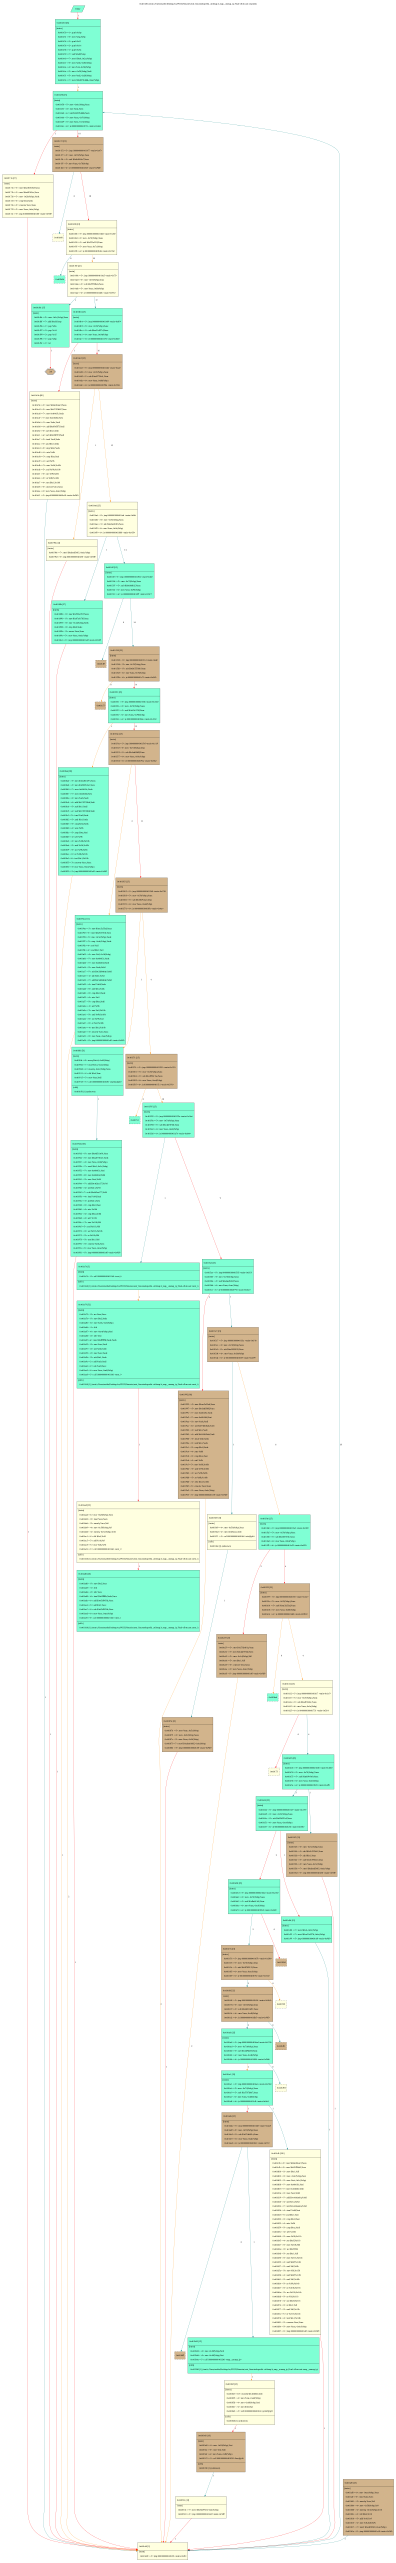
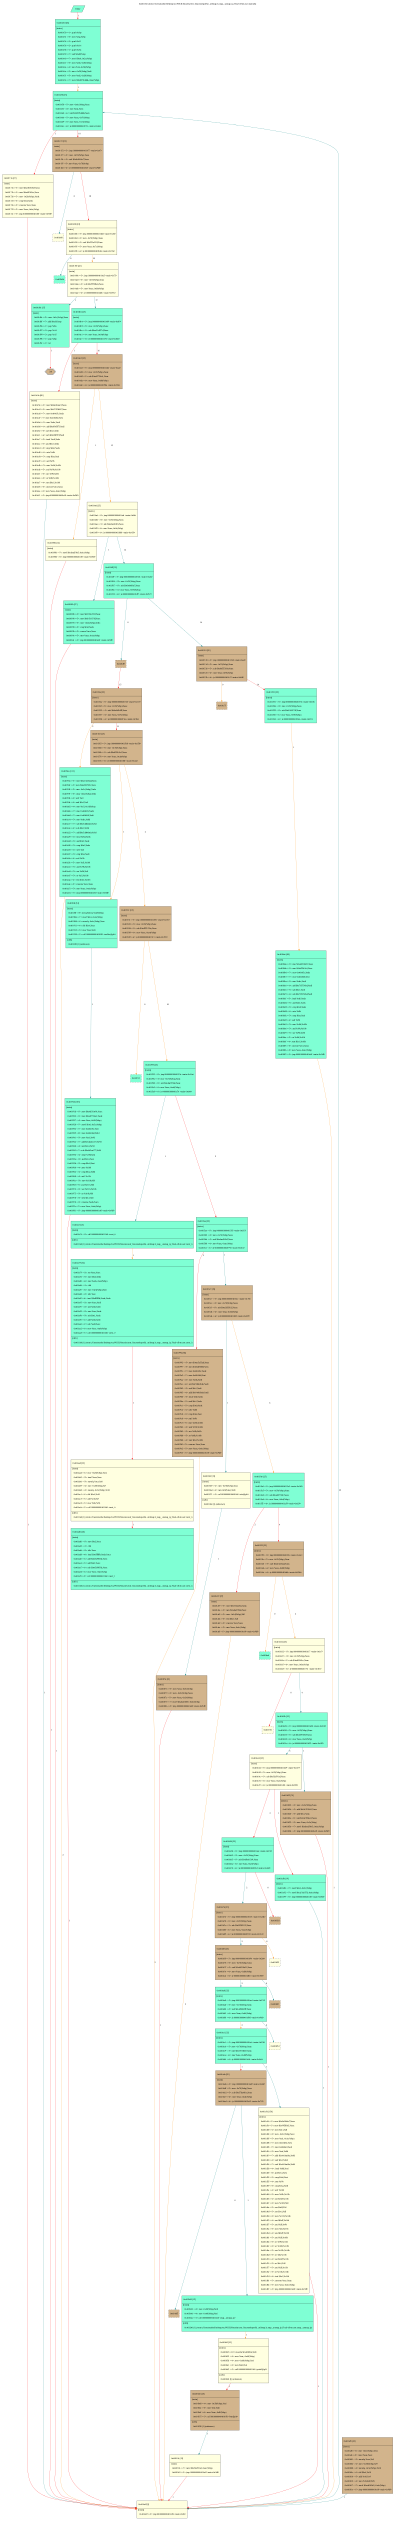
(134, 726) -> (119, 677)
(282, 1814) -> (276, 1772)
